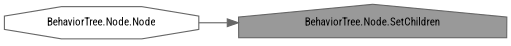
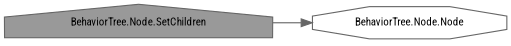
(213, 23) -> (287, 23)
